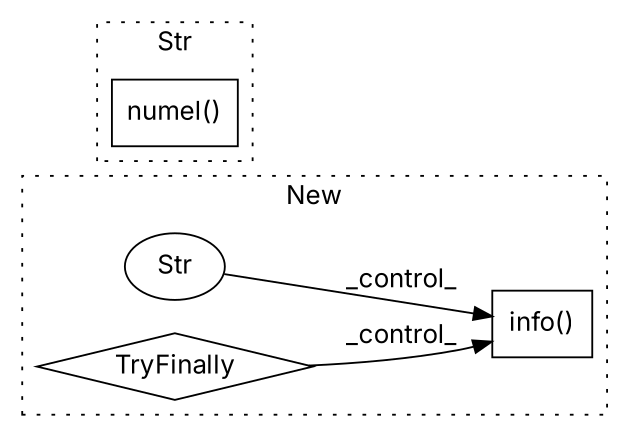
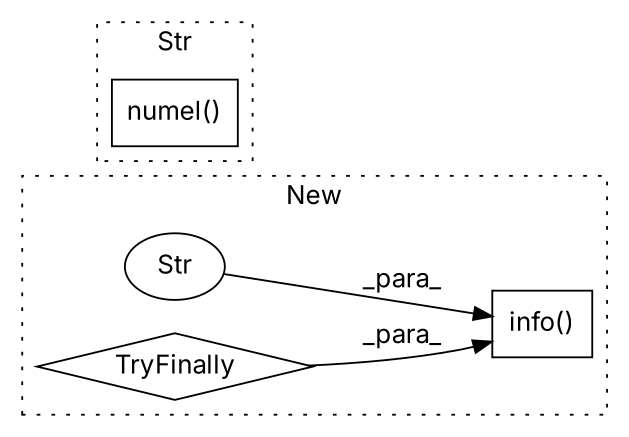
(402, 280) -> (402, 280)
(402, 336) -> (402, 336)
